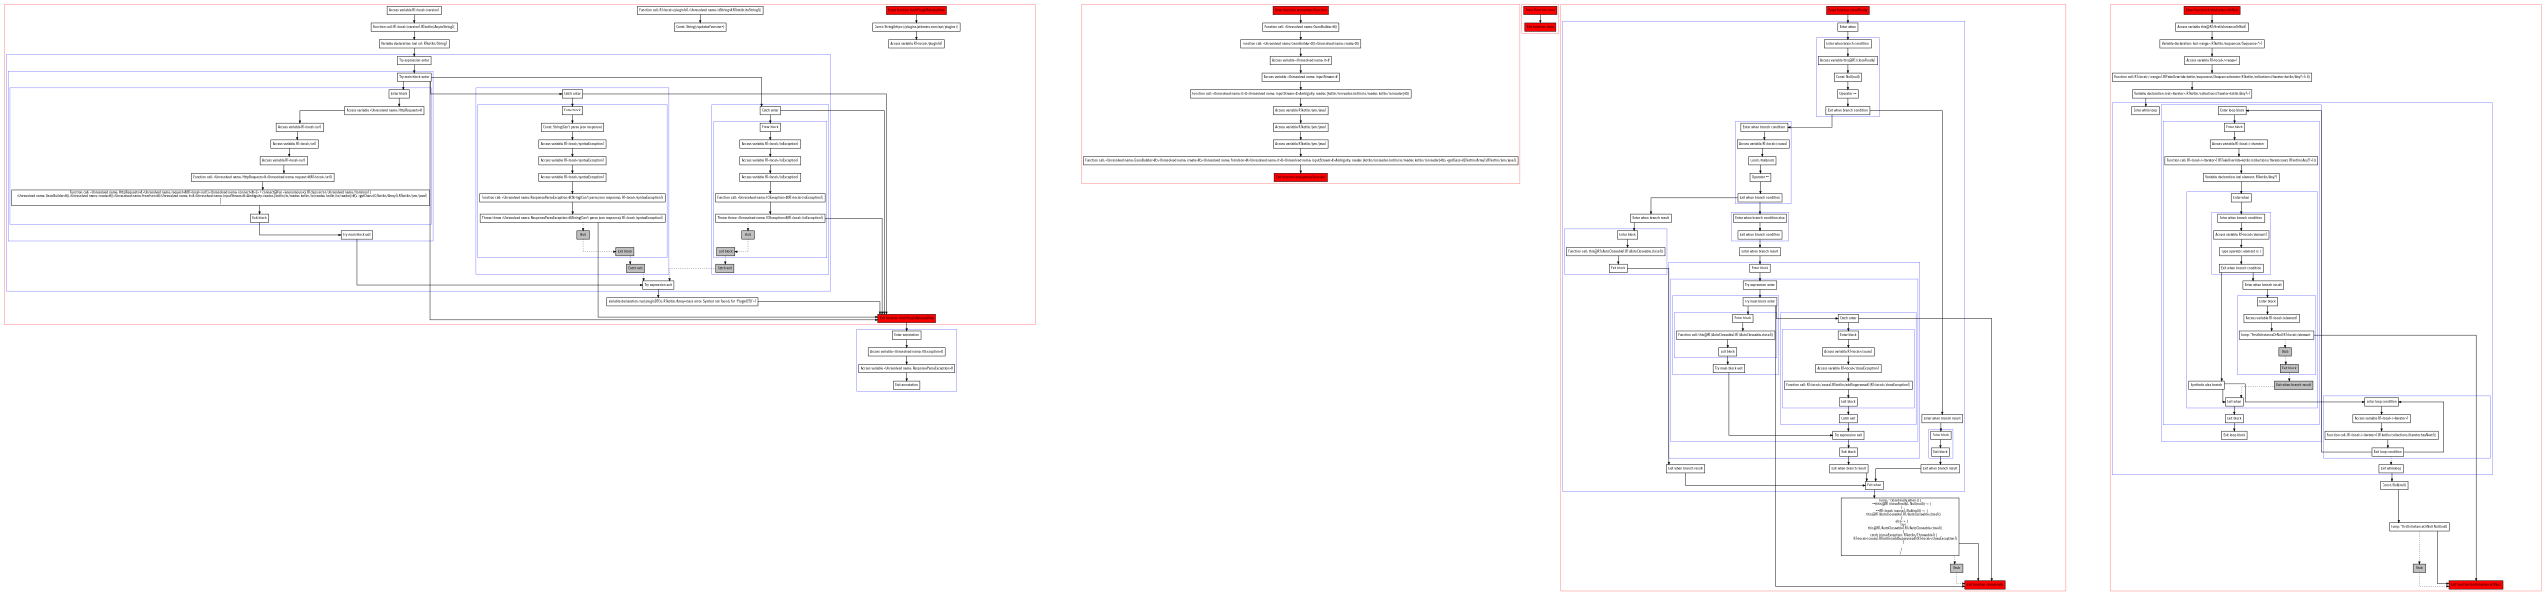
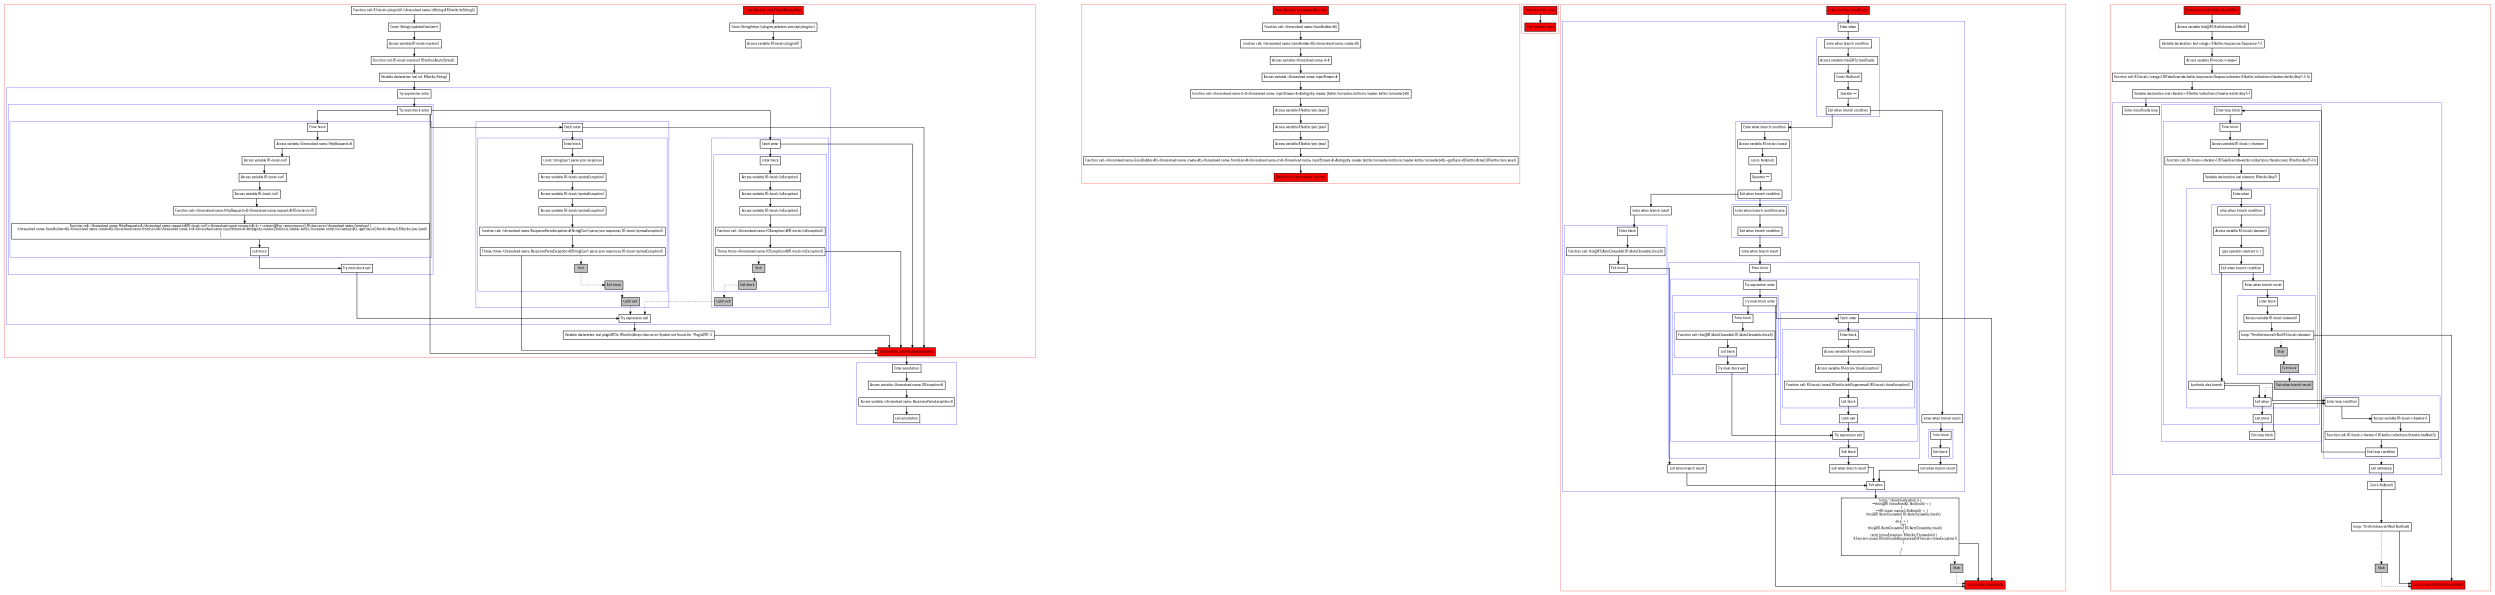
none -> (414, 34)
(2145, 111) -> (2141, 111)
(2444, 426) -> (2284, 403)
